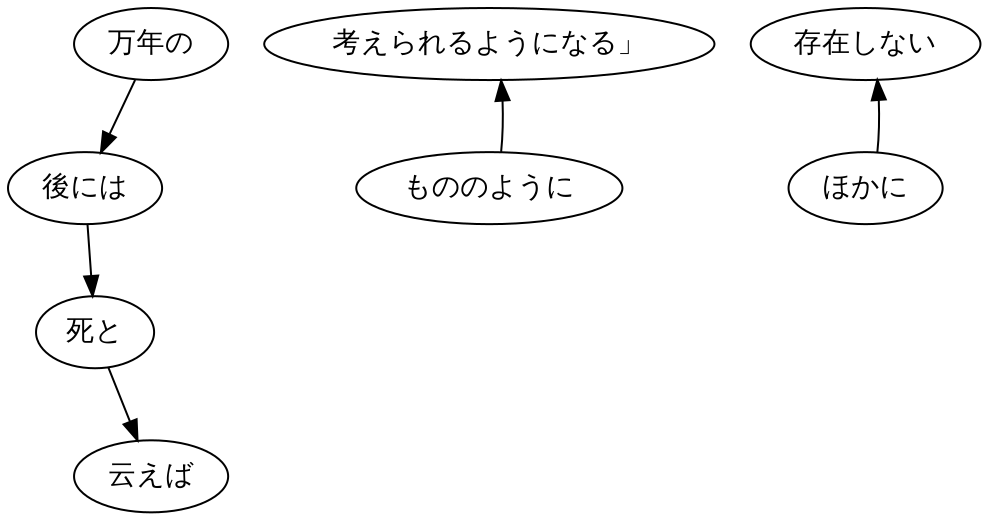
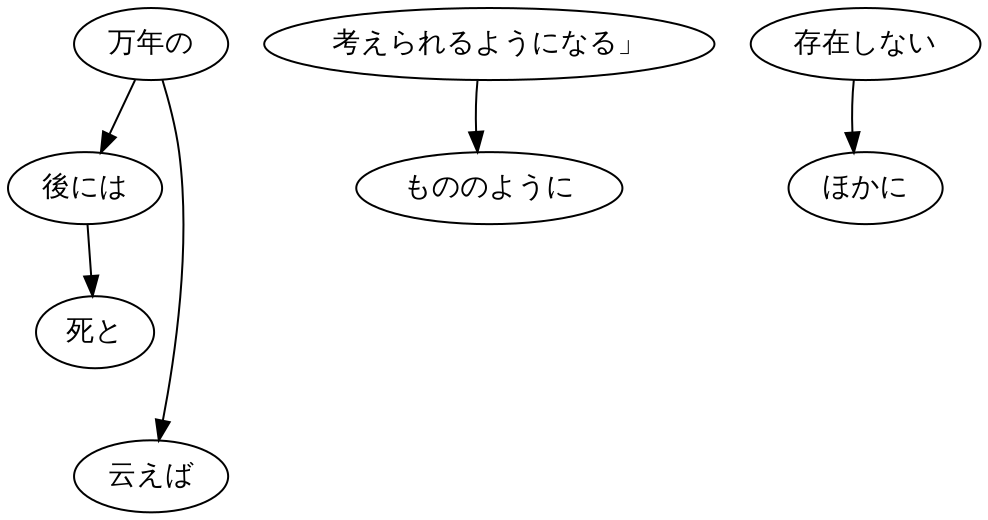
(503, 126) -> (476, 106)
(879, 126) -> (852, 106)
(119, 395) -> (183, 250)
